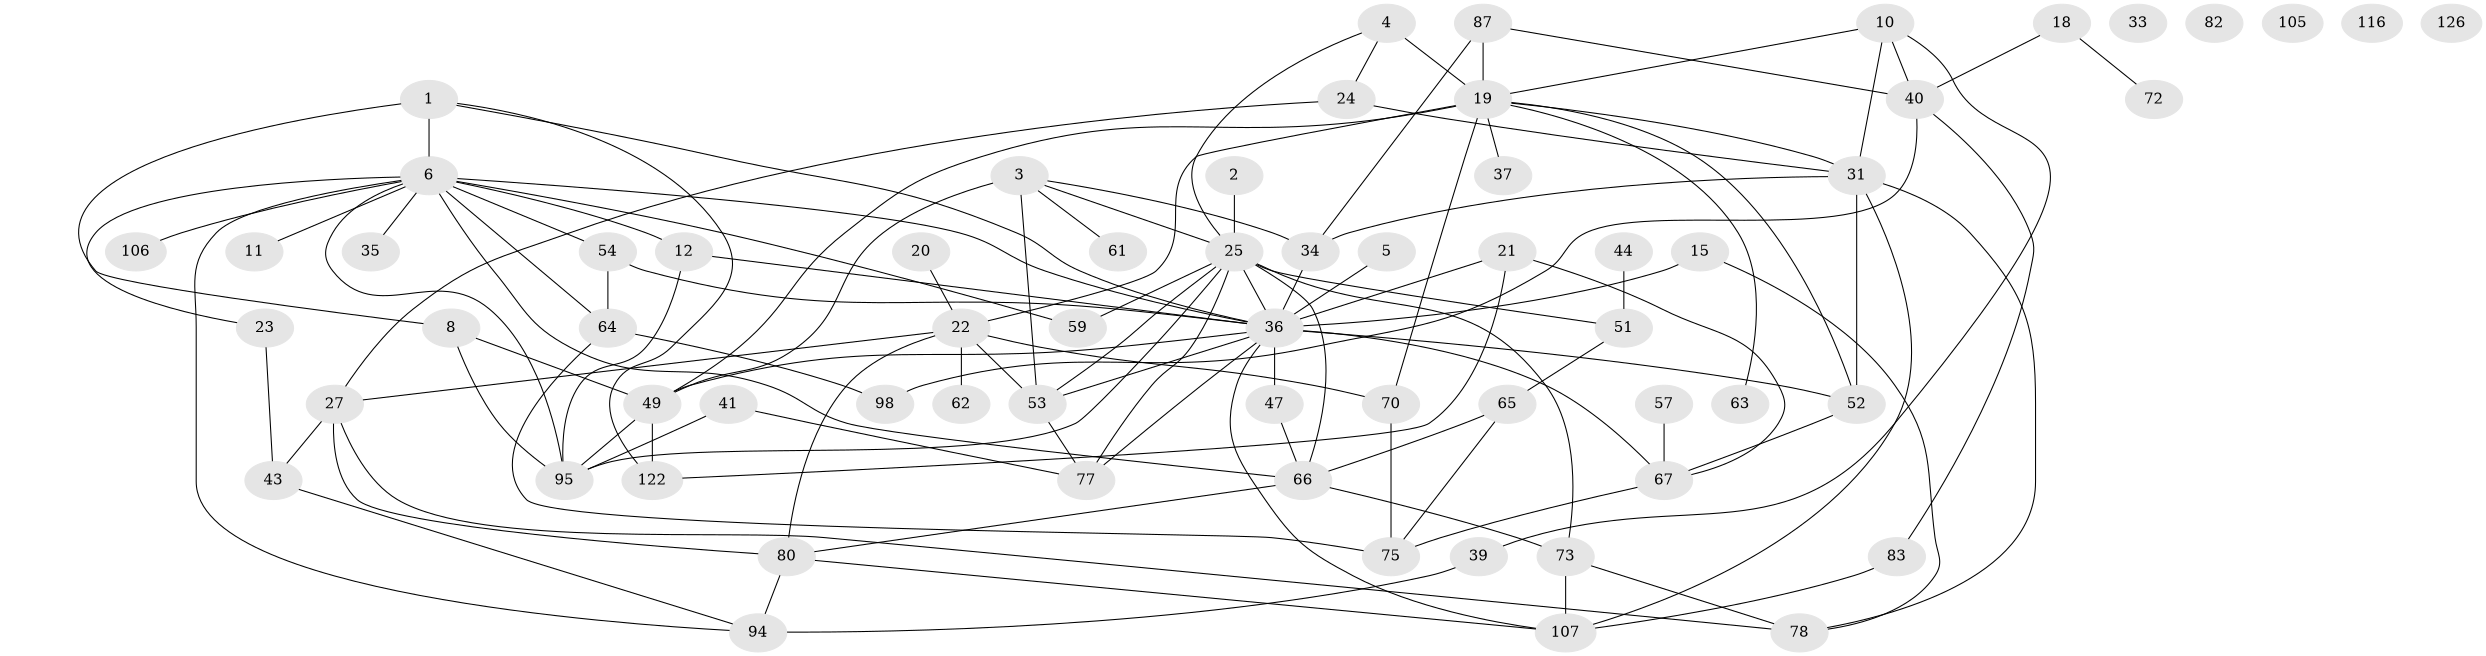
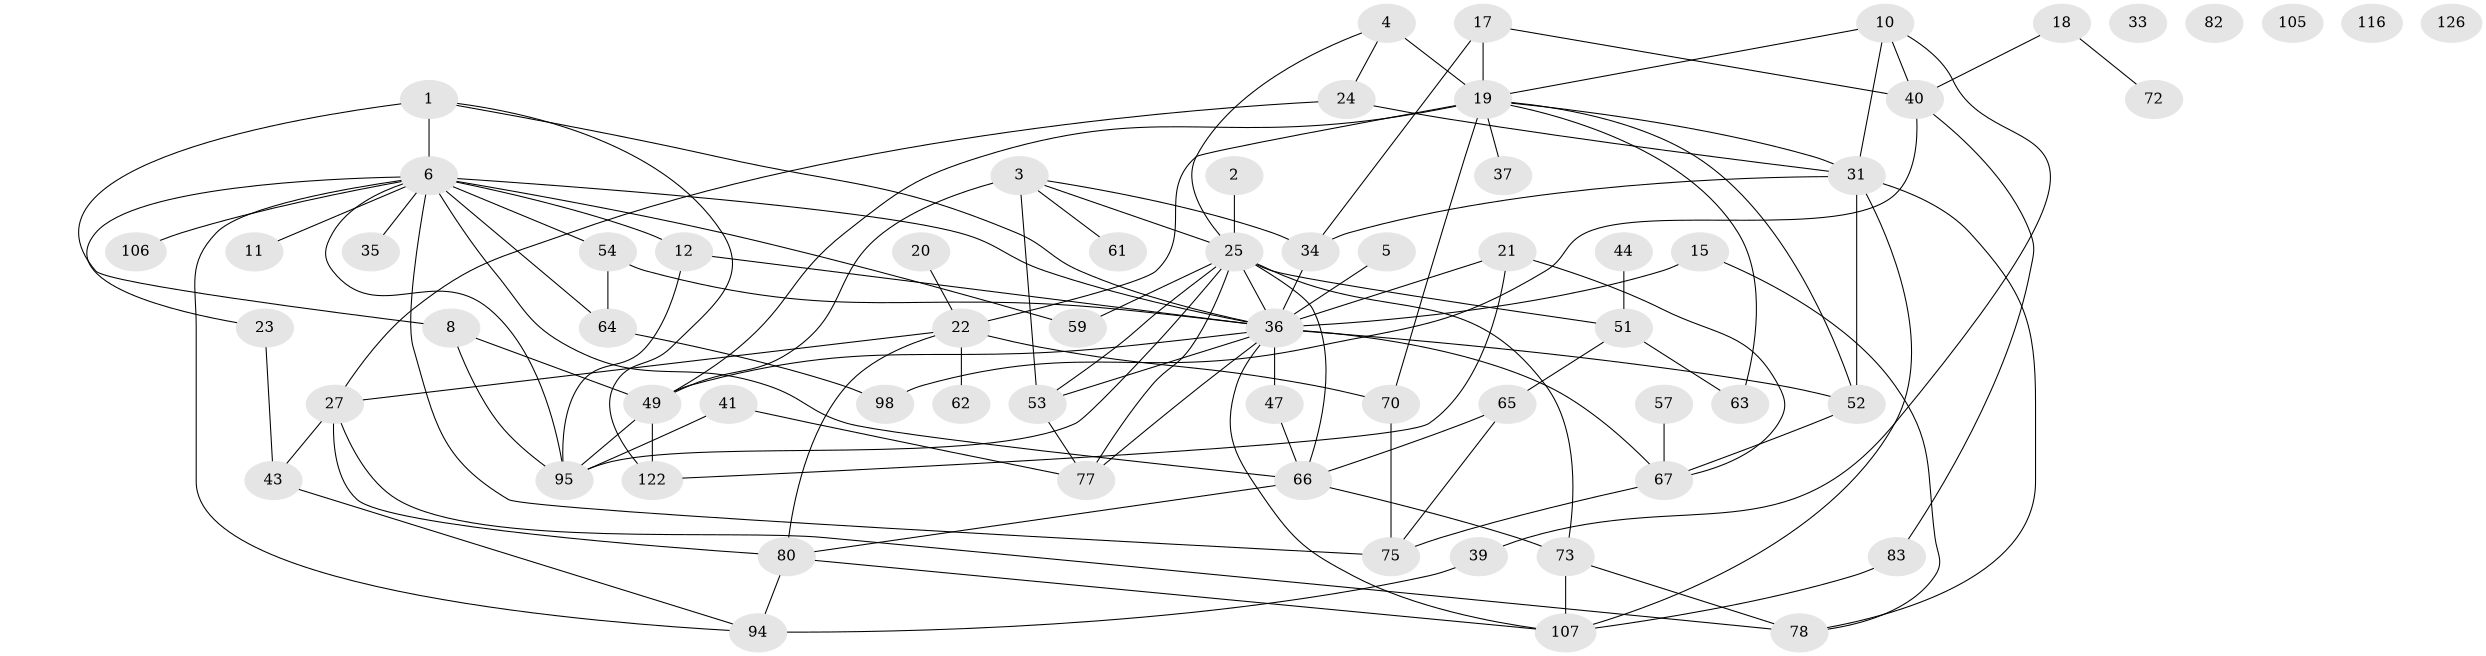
(1483, 23) -> (1483, 23)
(996, 363) -> none
none -> (1676, 363)
(852, 527) -> (765, 521)
